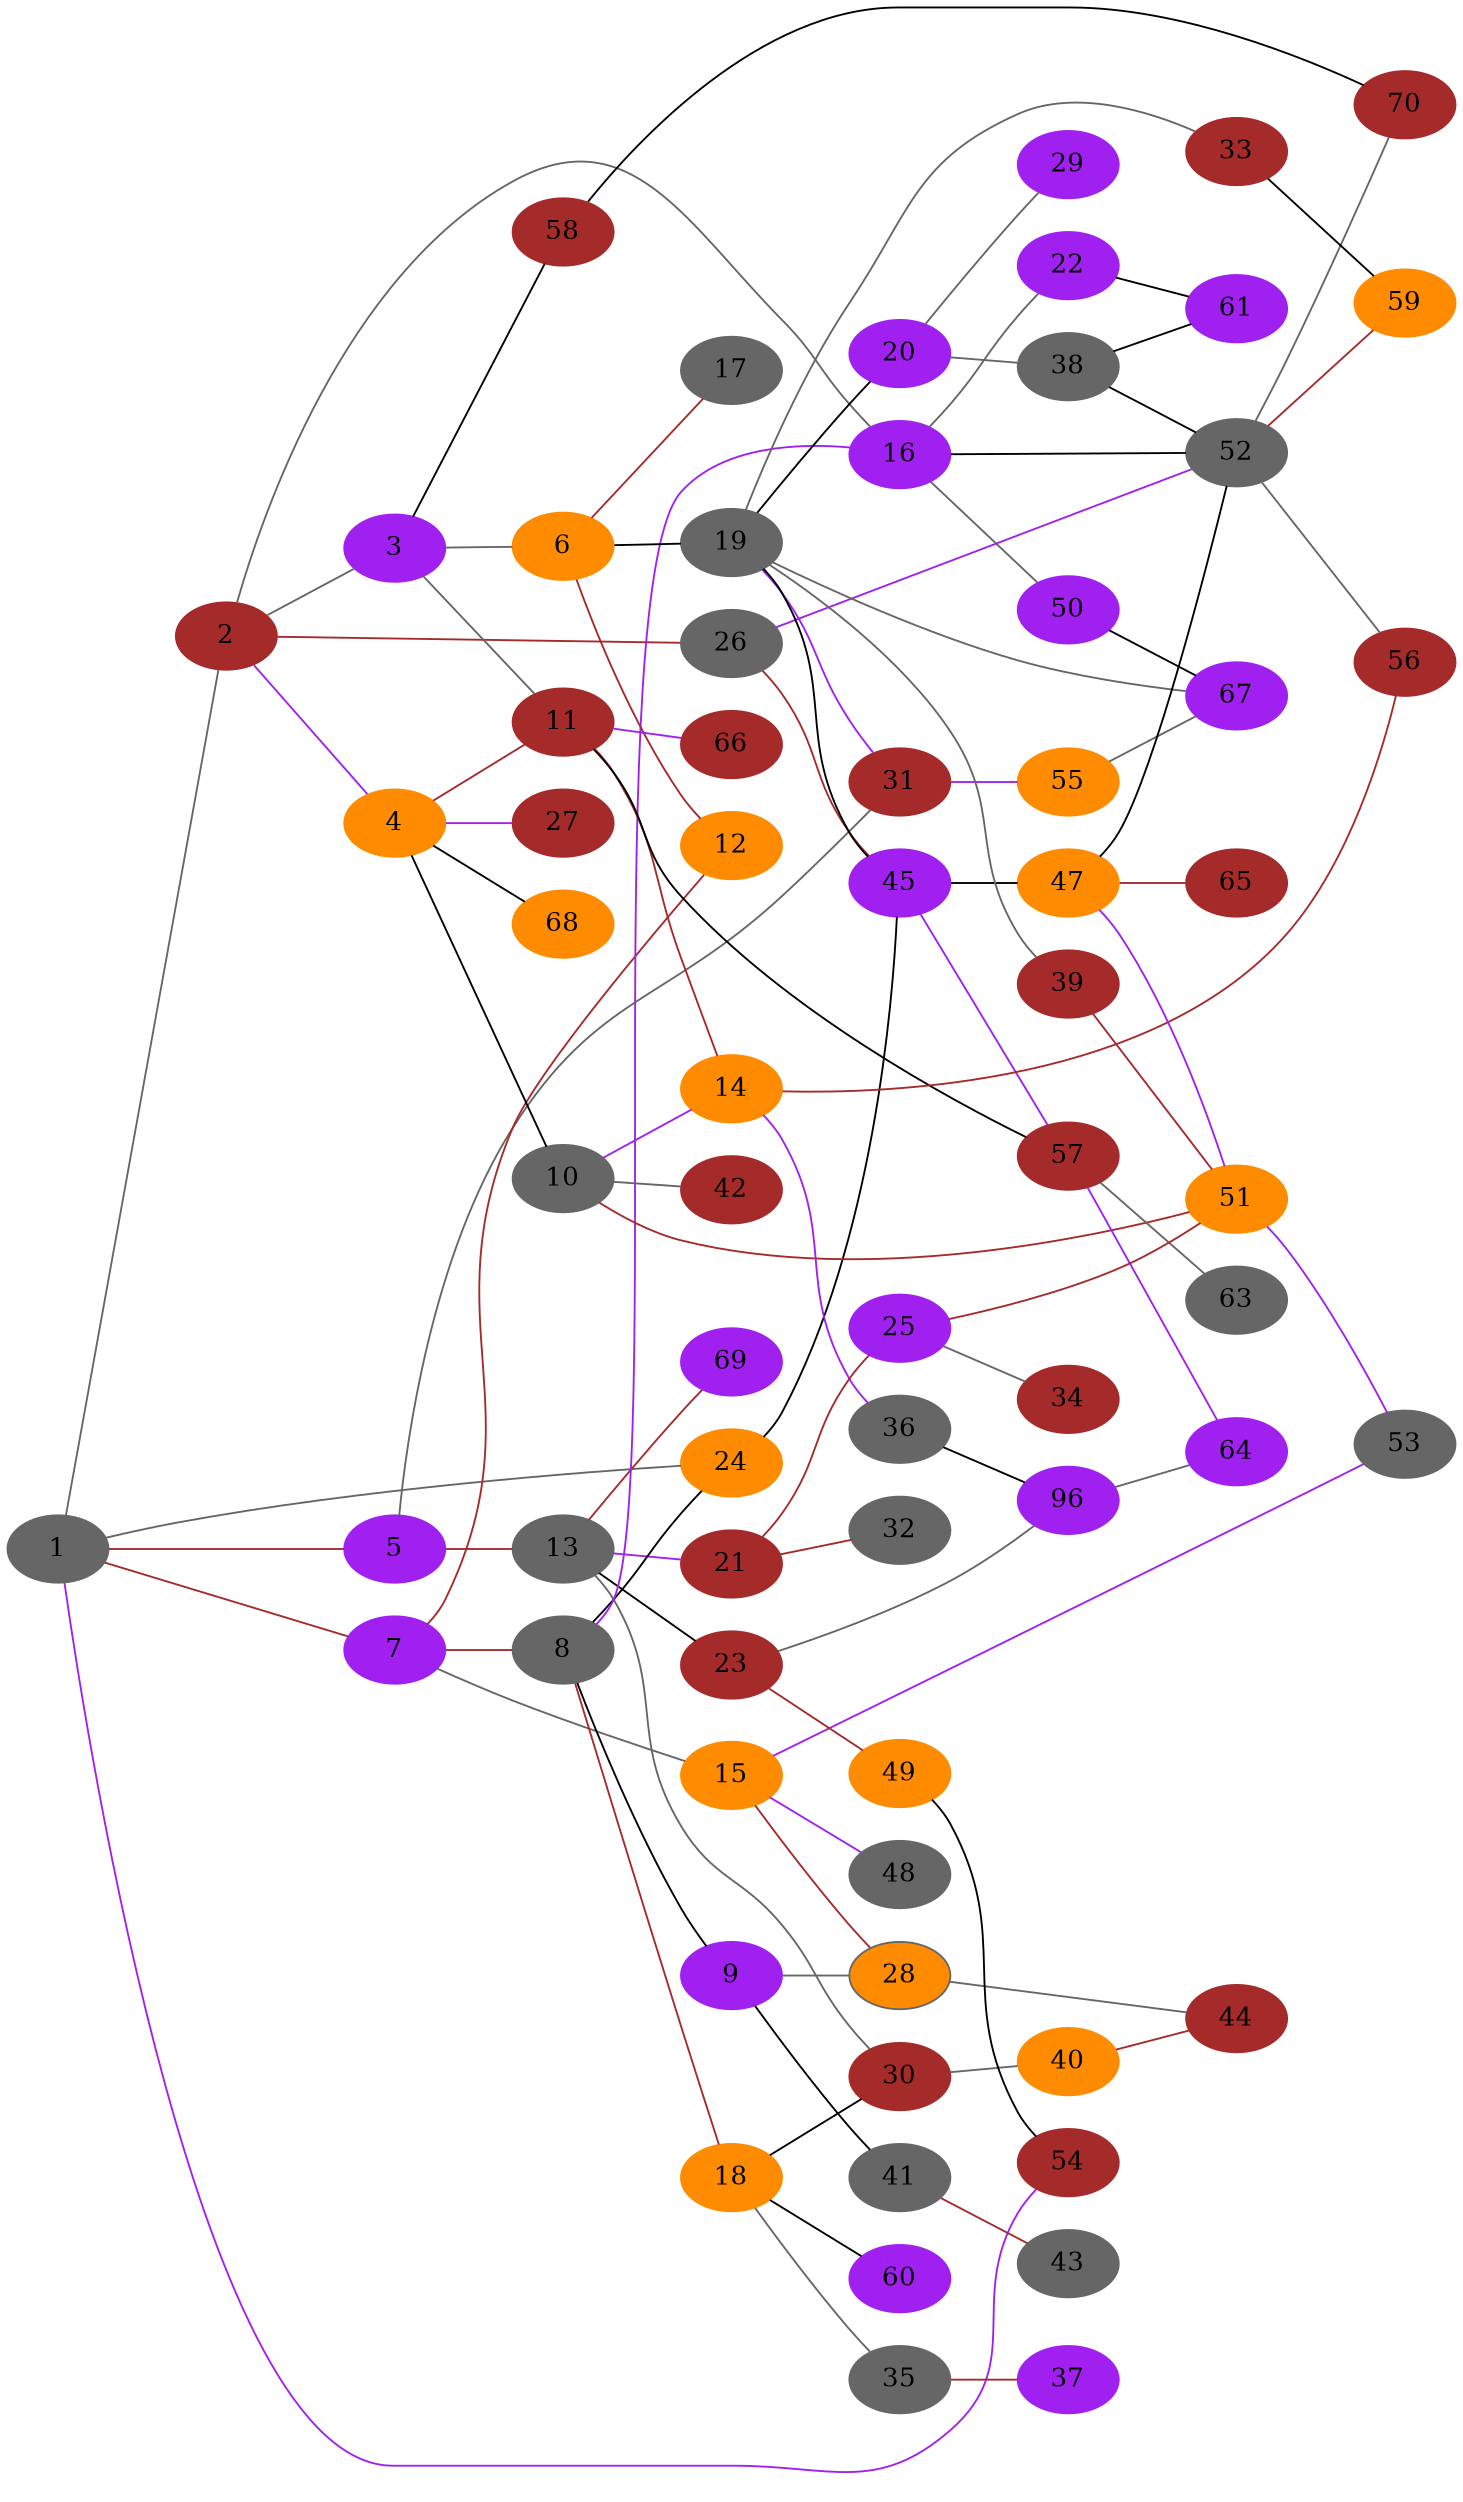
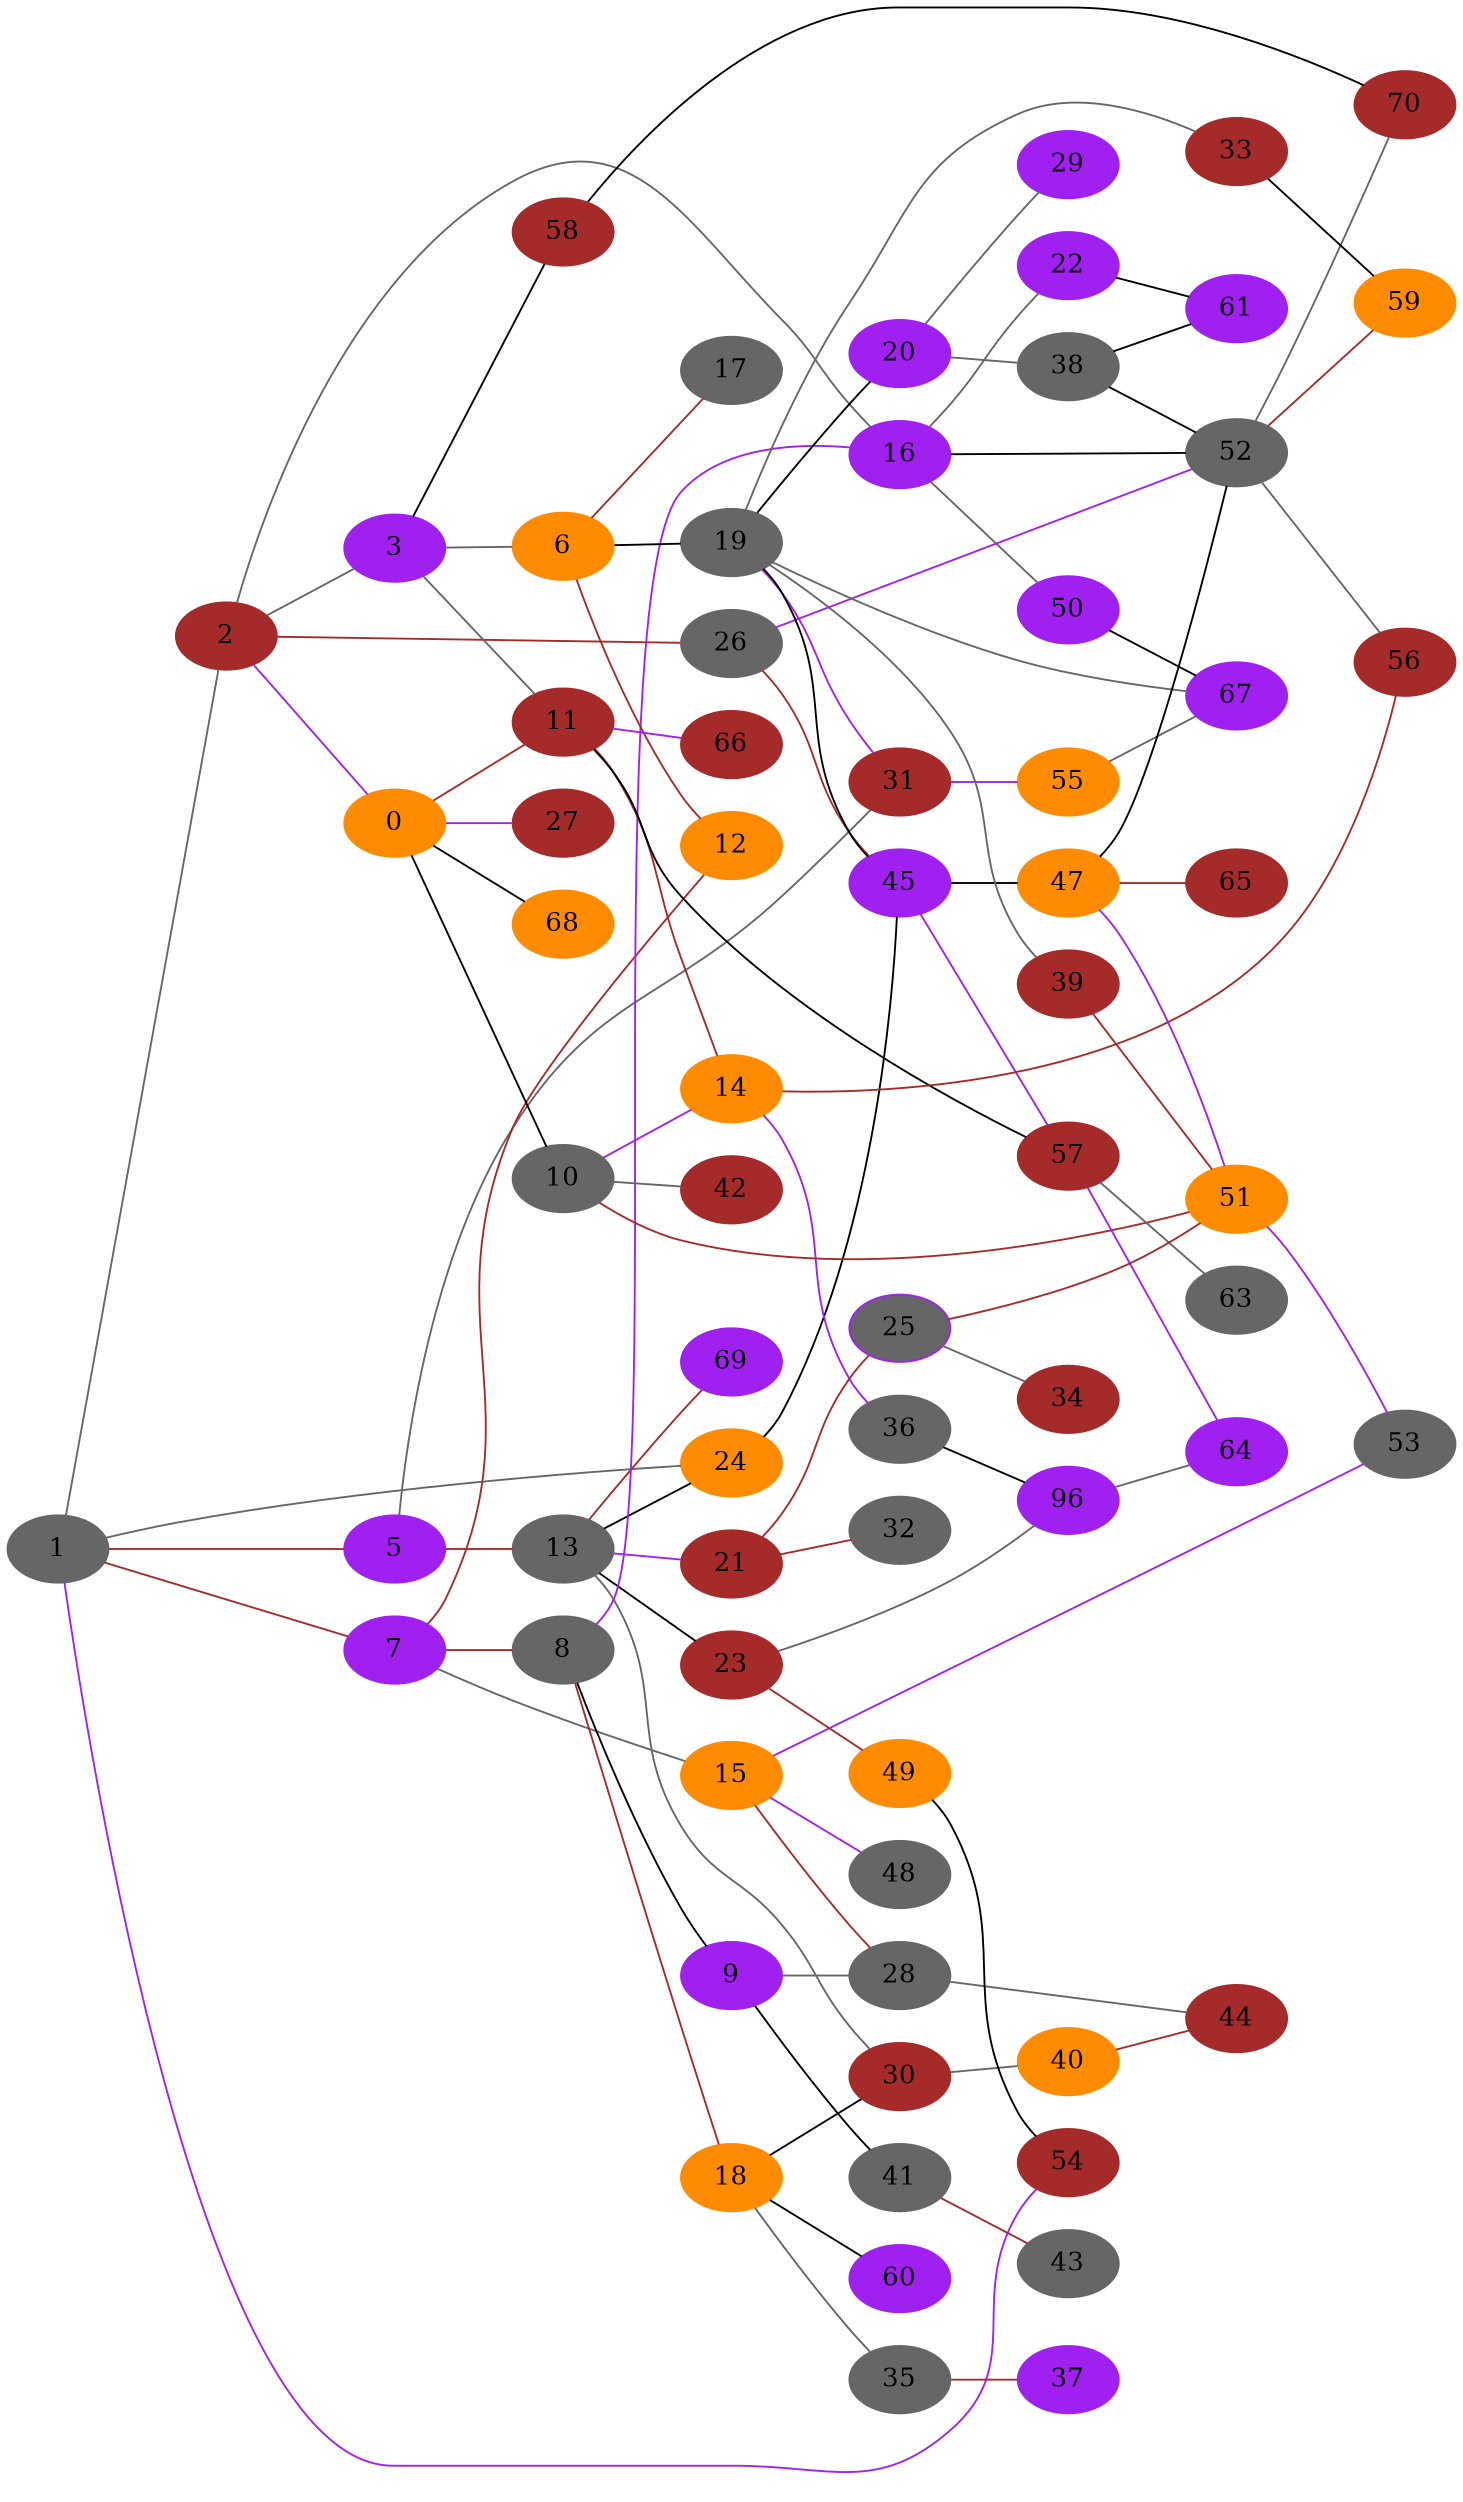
(395, 823) -> (395, 823)
(900, 1328) -> (900, 1328)
(637, 1570) -> (647, 1506)
(900, 1976) -> (900, 1976)
